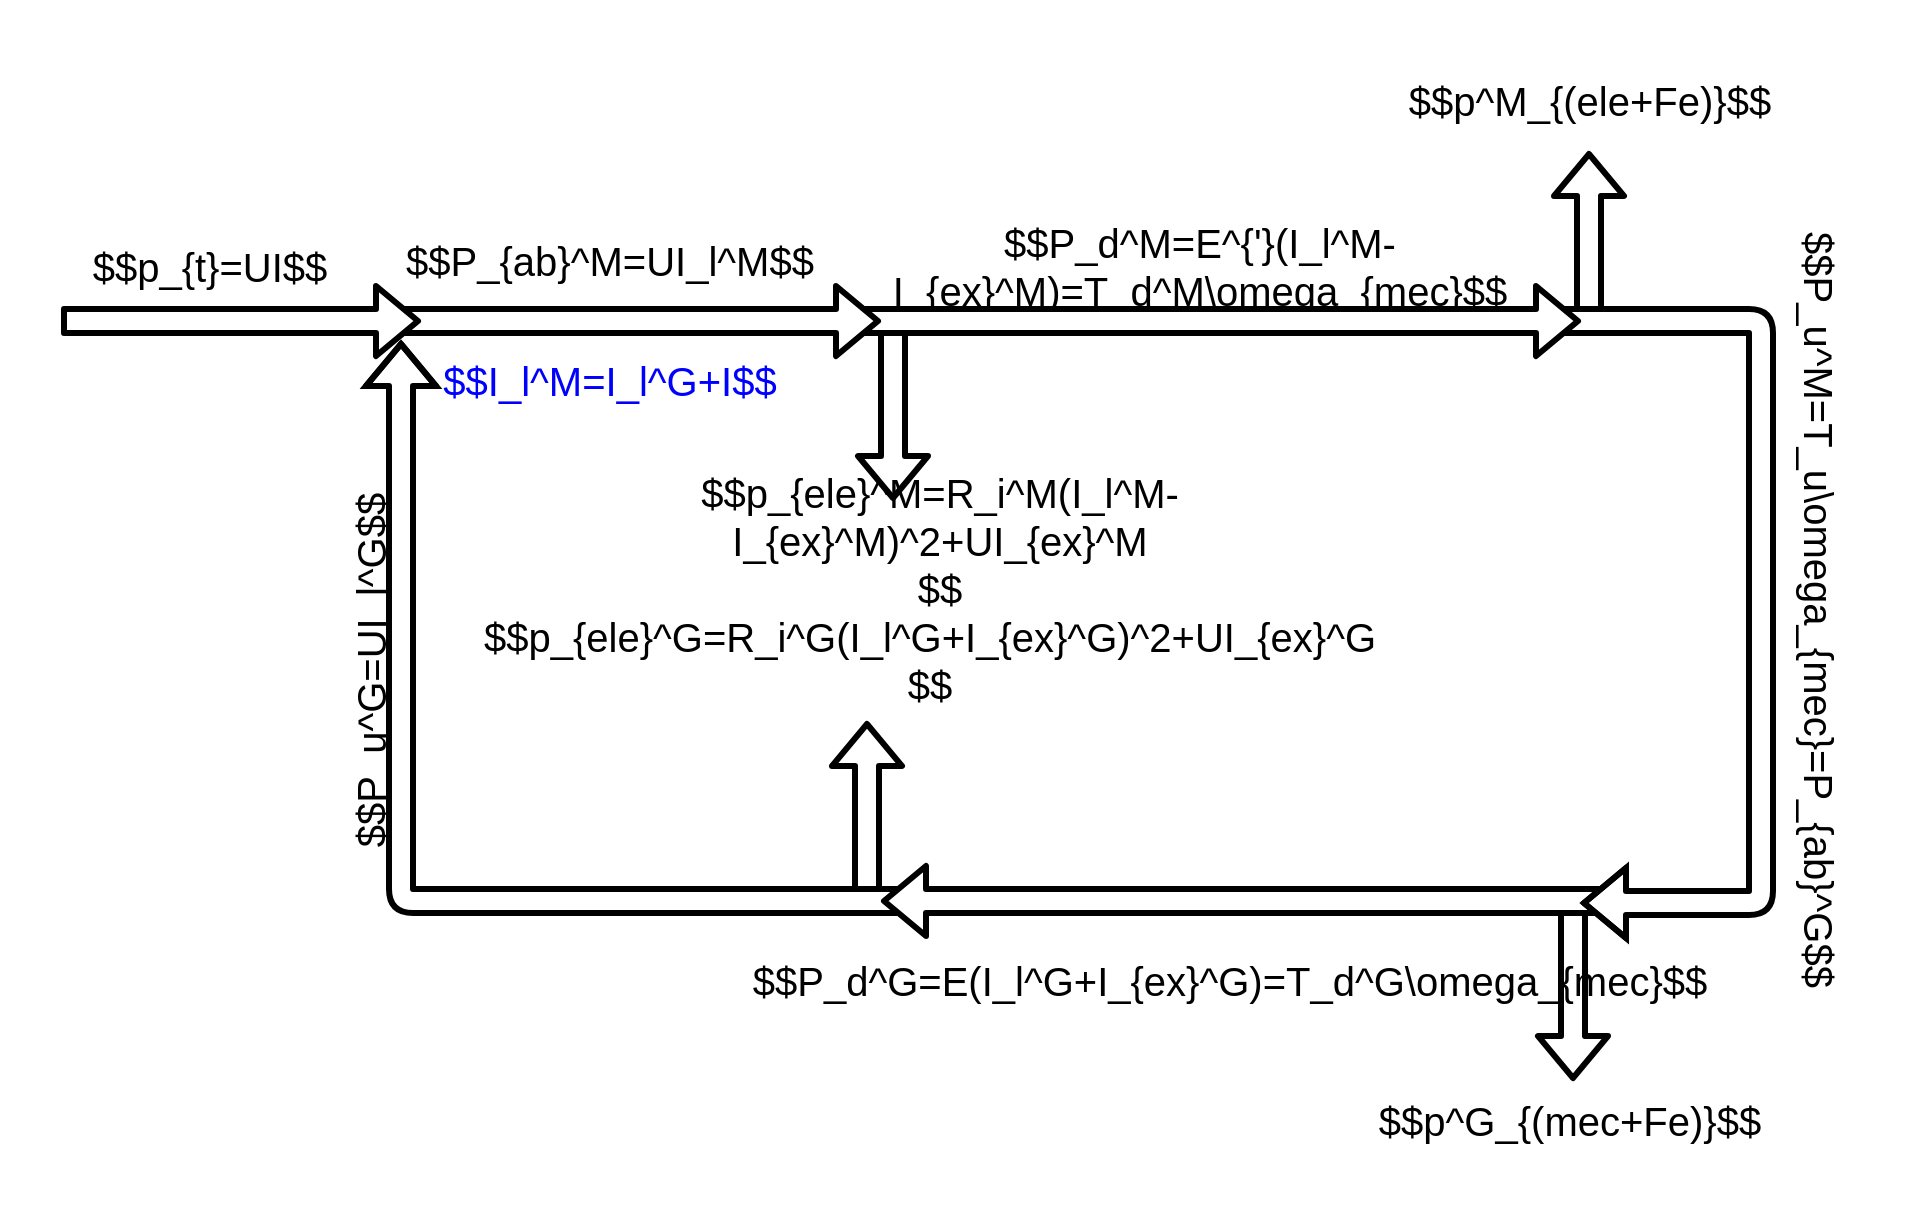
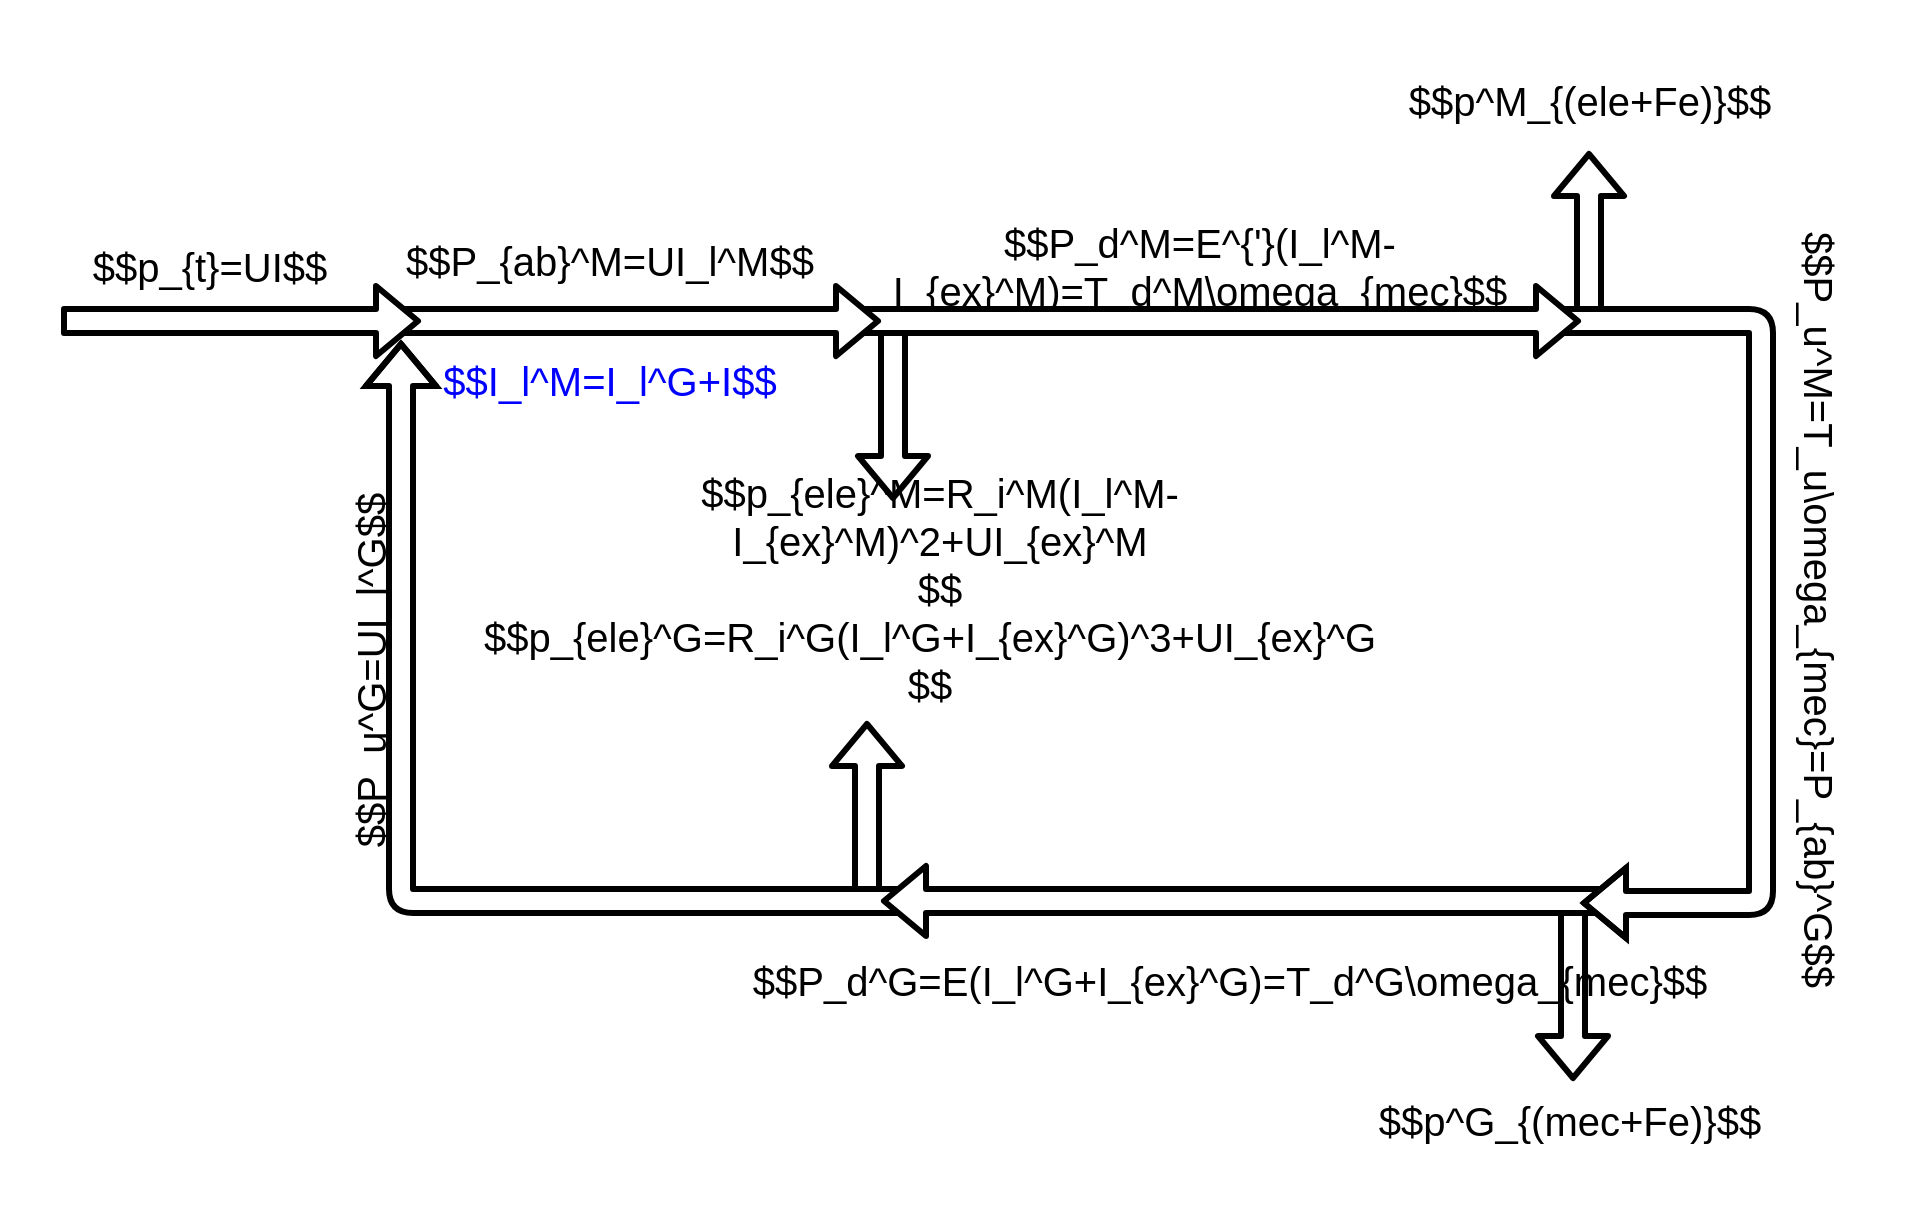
(931, 661) -> (931, 661)
